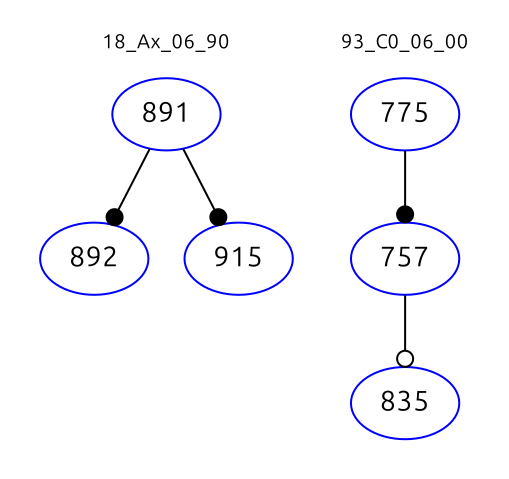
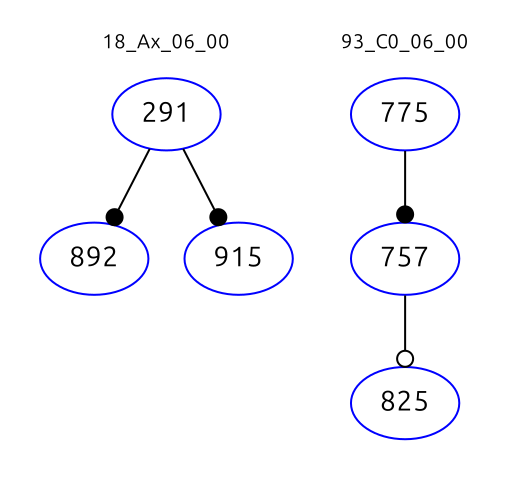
(166, 43) -> (166, 43)
(166, 114) -> (166, 114)
(405, 403) -> (405, 403)
